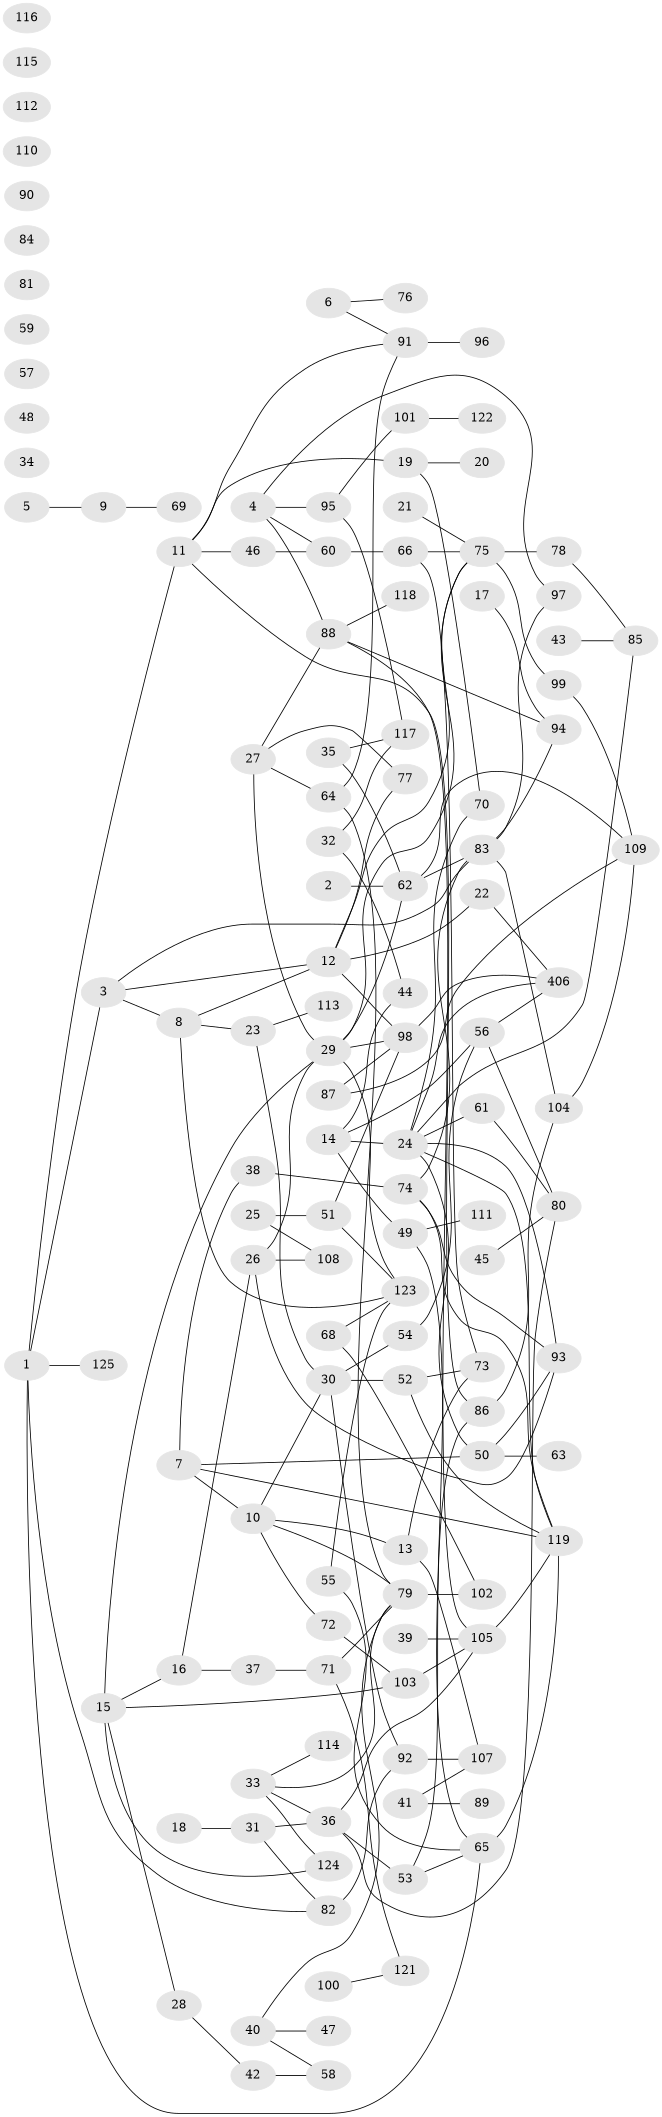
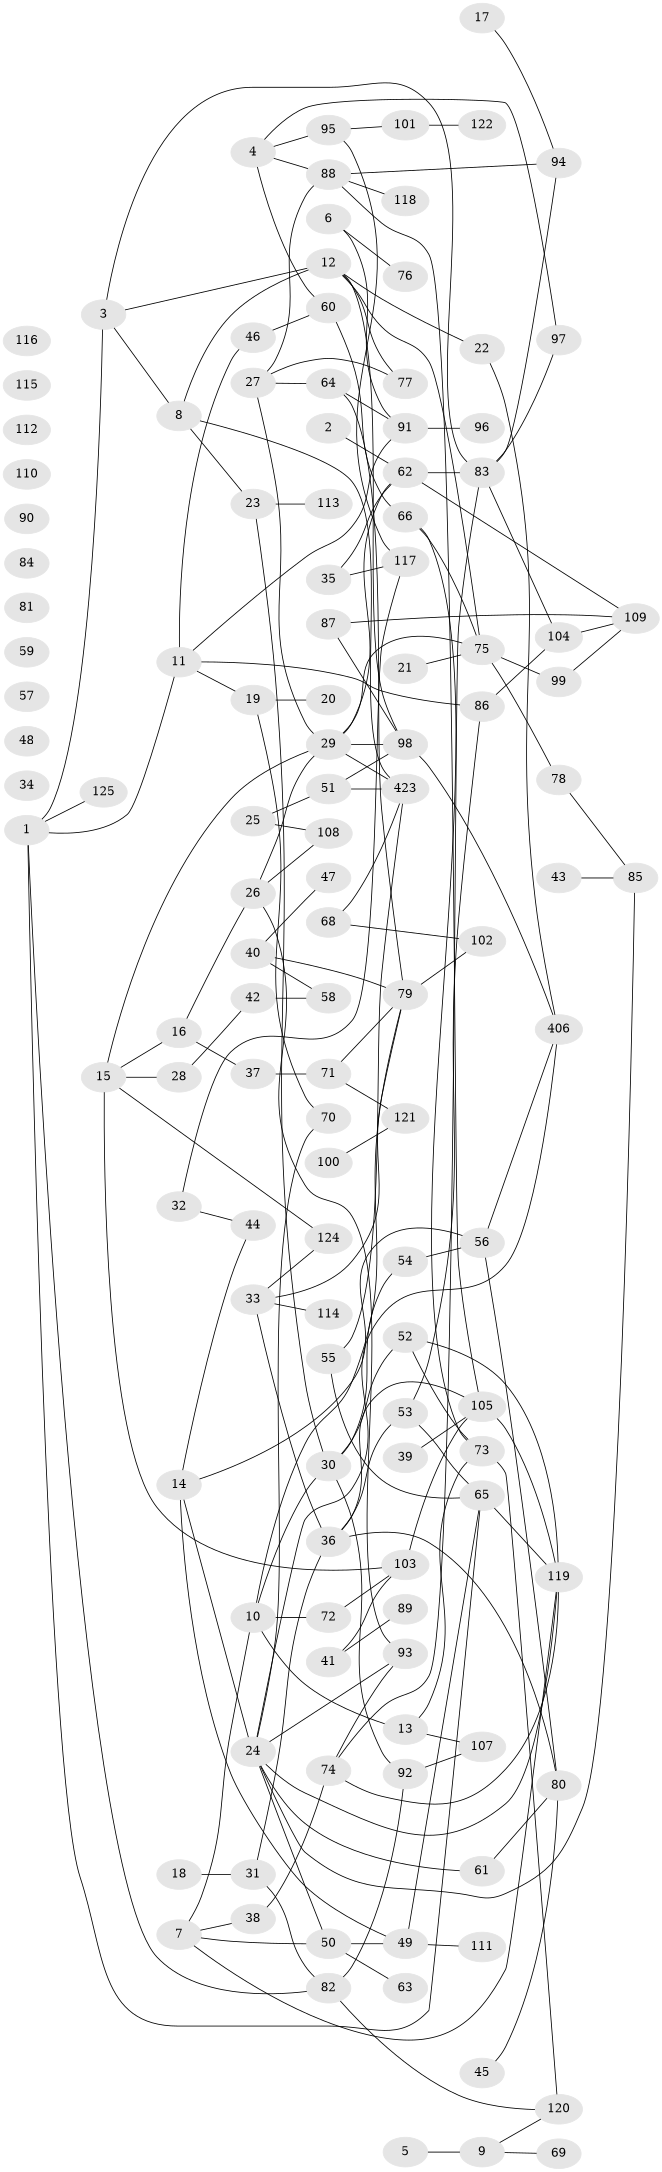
(405, 1291) -> (405, 789)
(522, 1413) -> (370, 1944)
(441, 1783) -> (367, 1614)
none -> (559, 2109)
